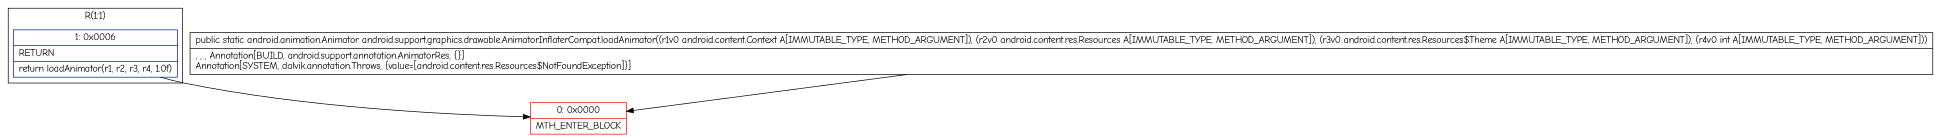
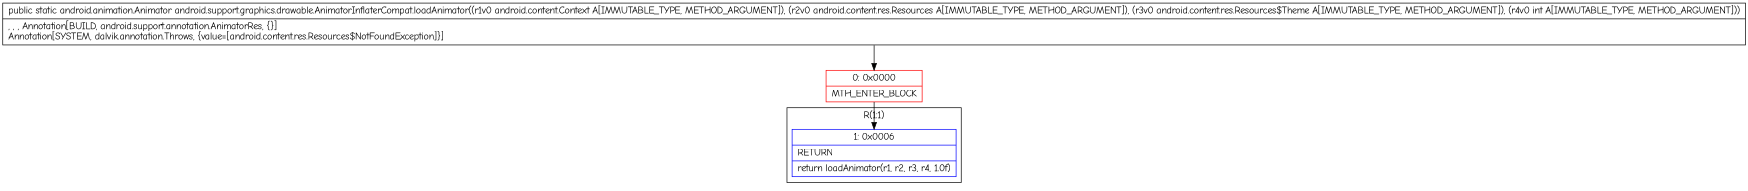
(341, 105) -> (874, 112)
